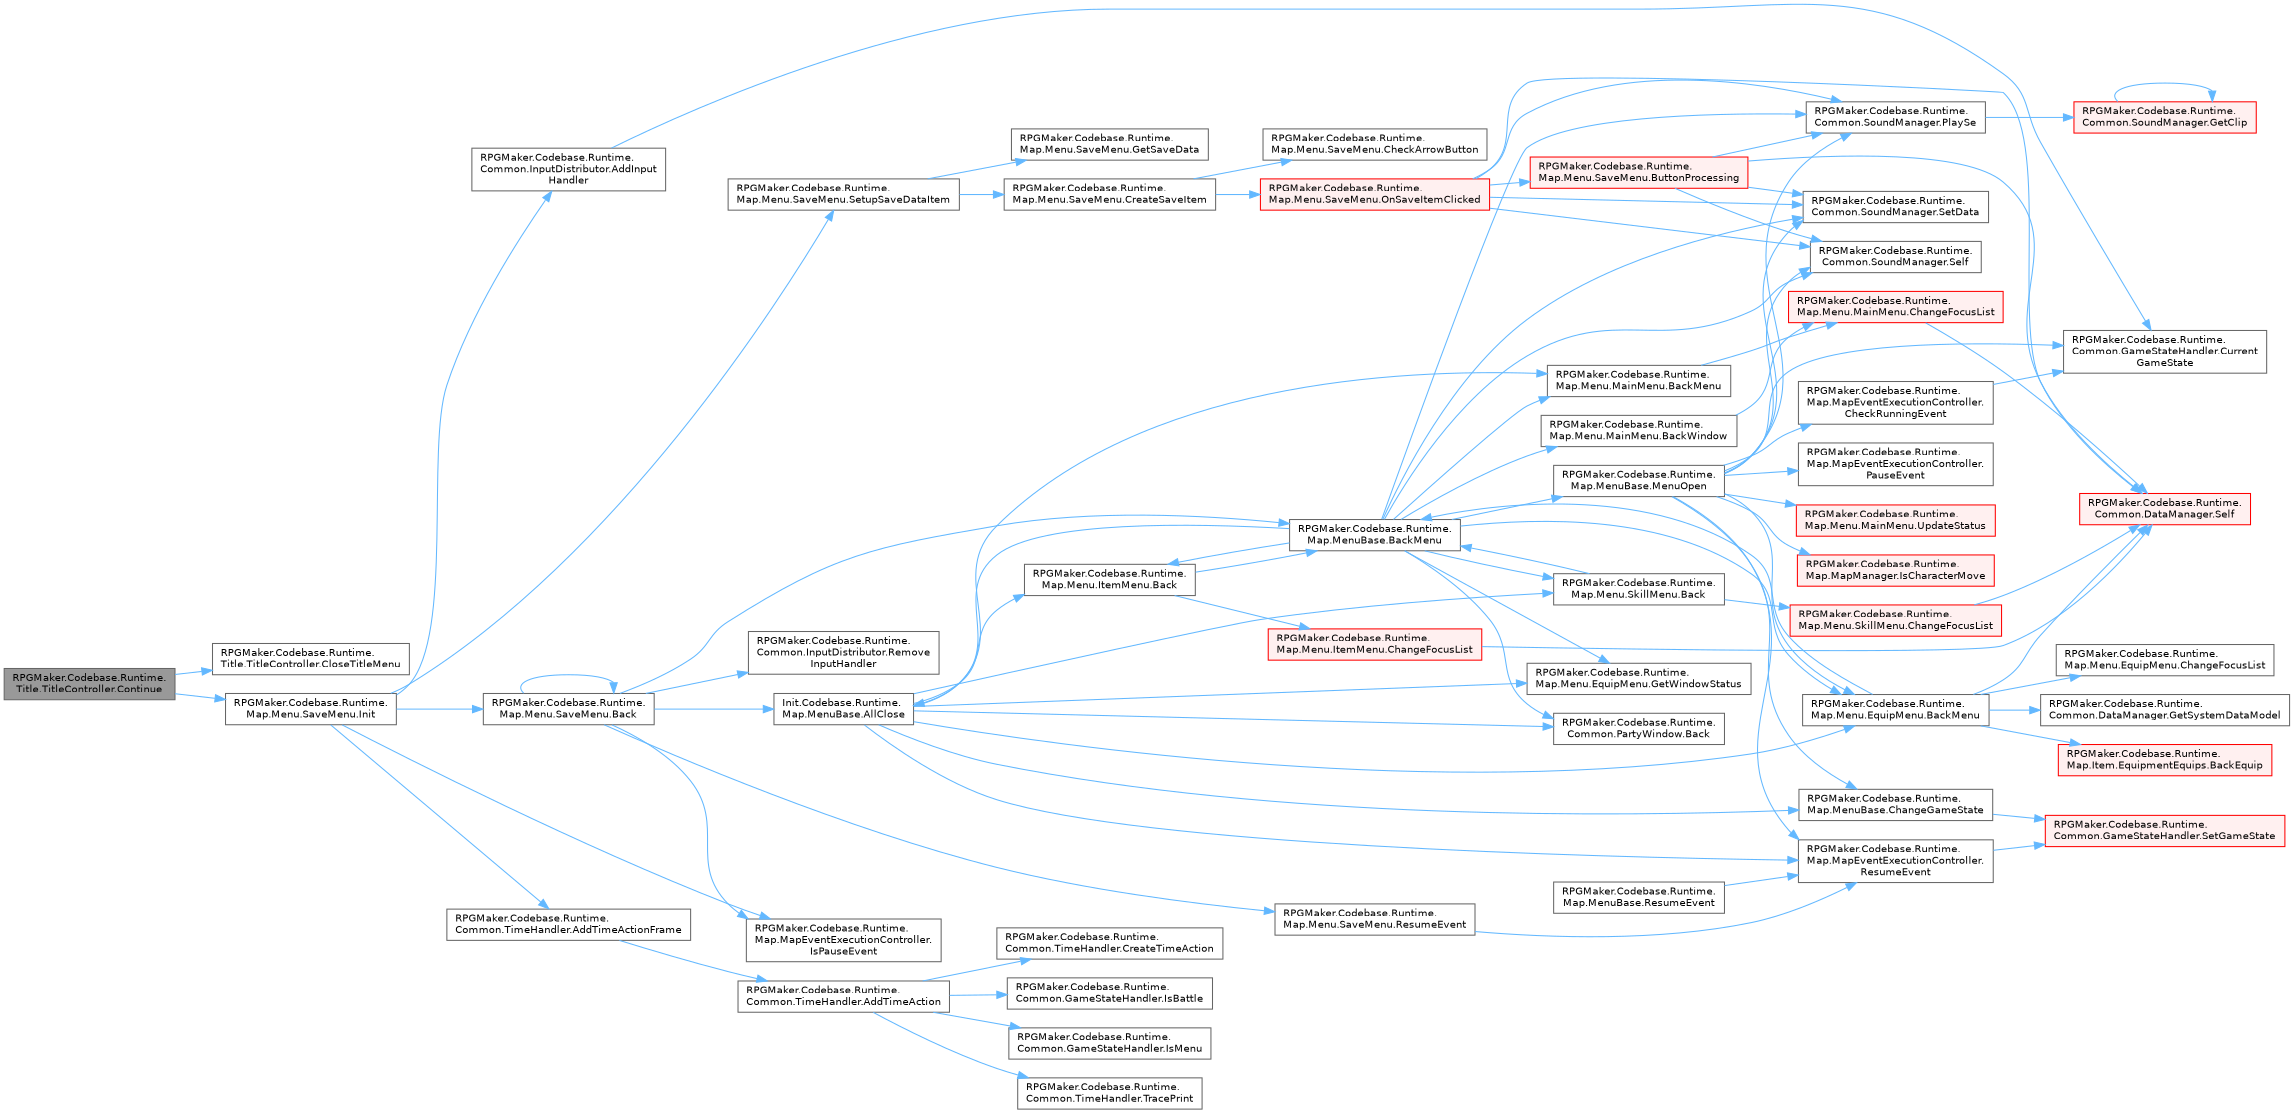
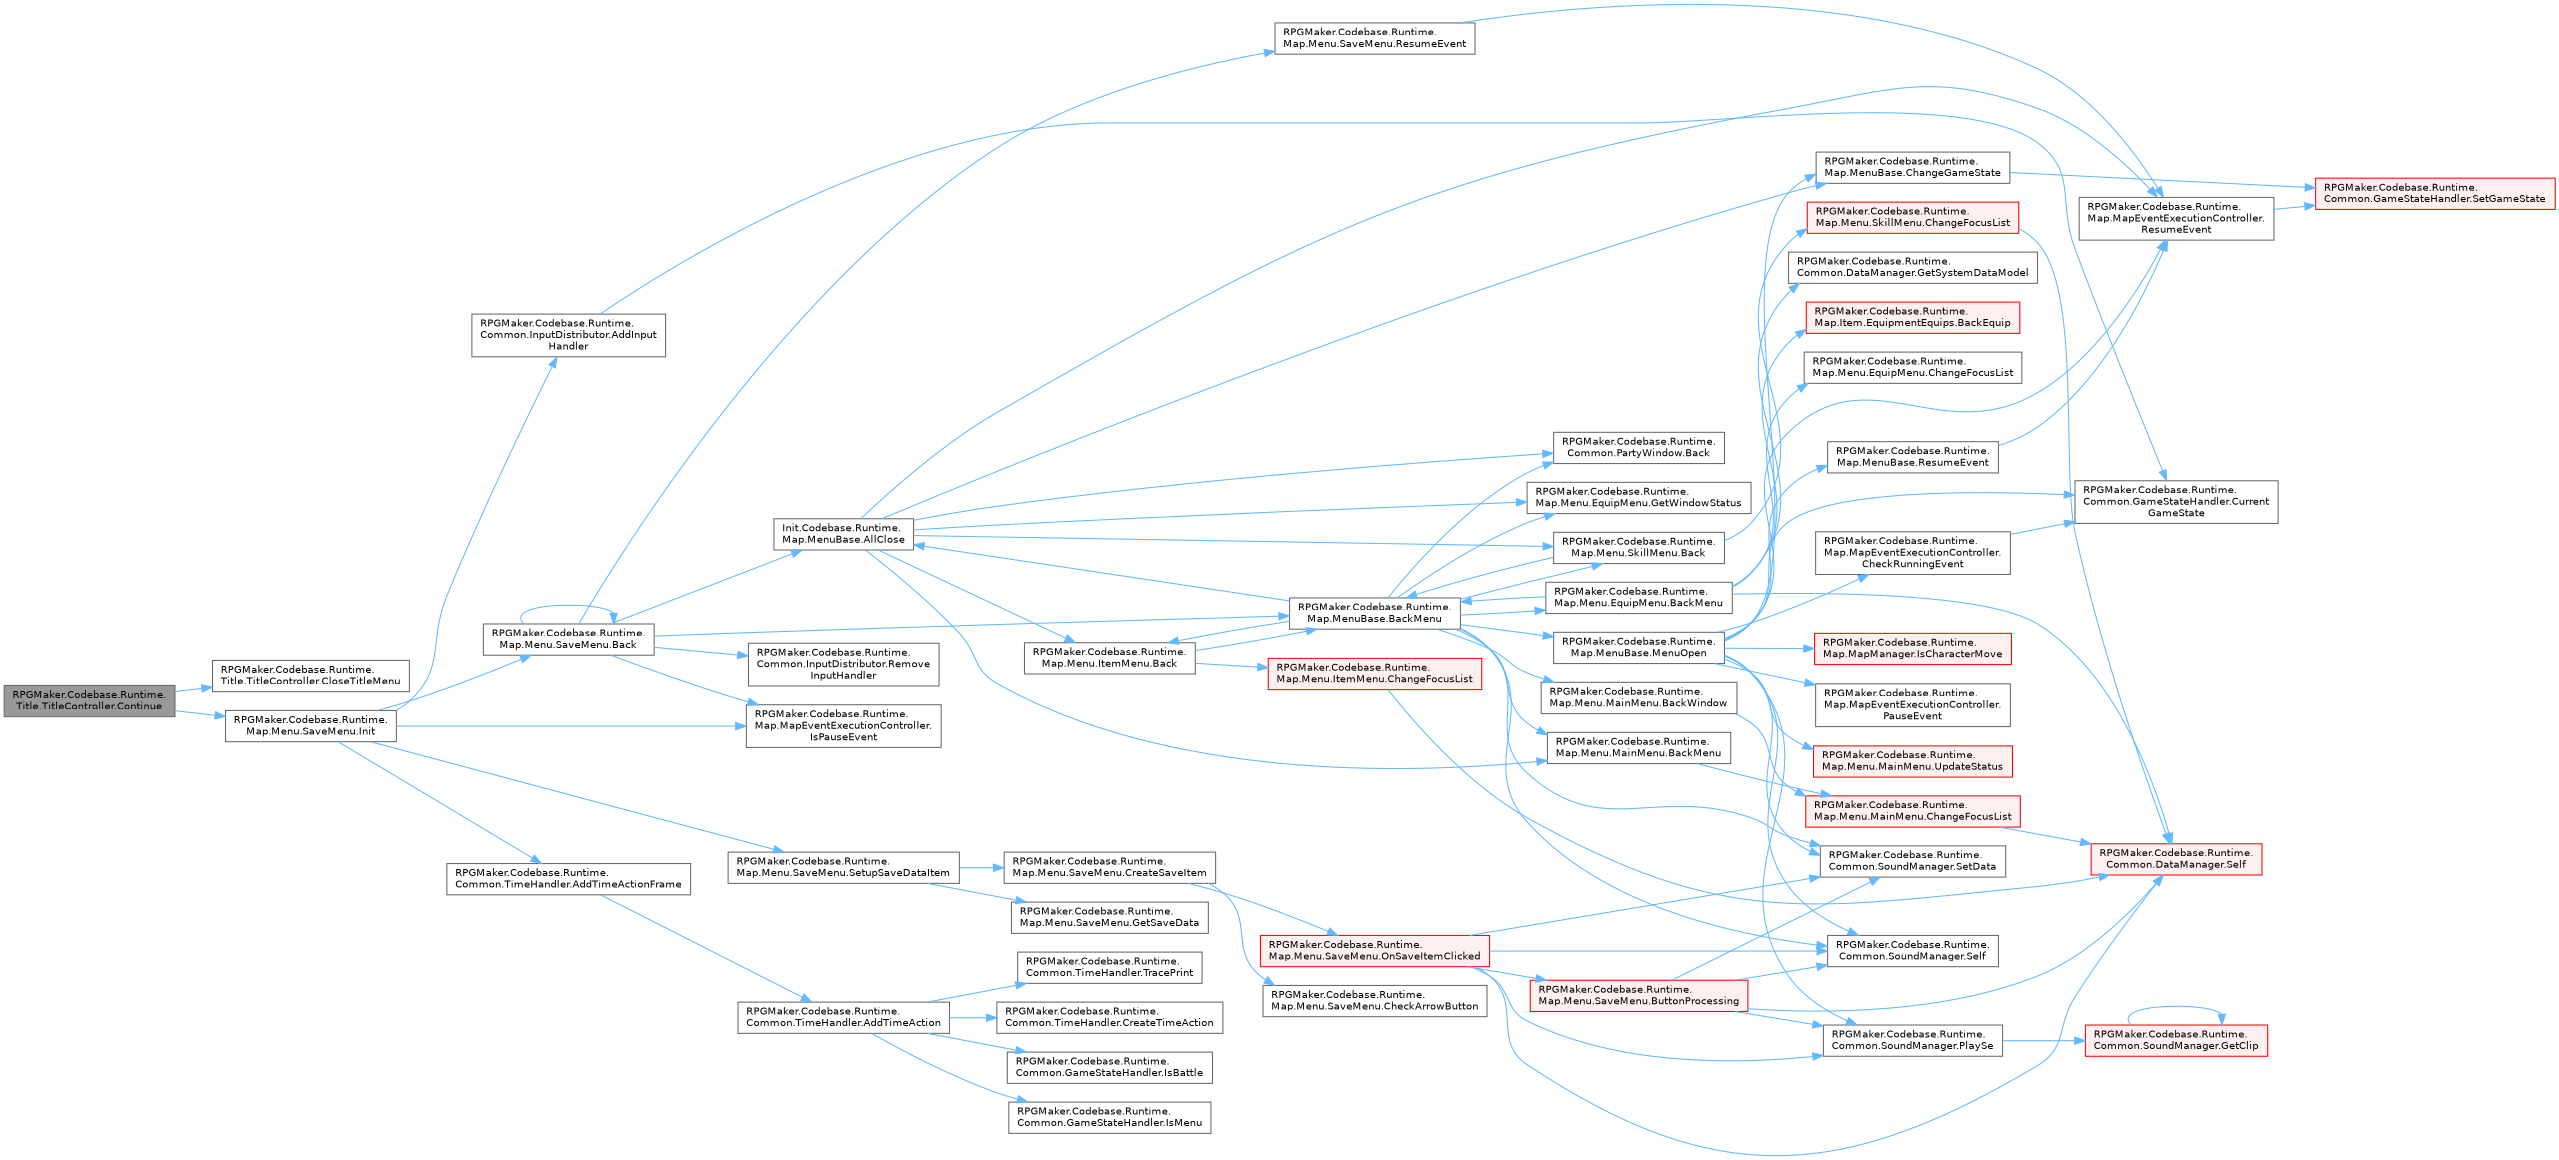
(1493, 220) -> none
(1772, 566) -> (1770, 554)
(1380, 770) -> none
